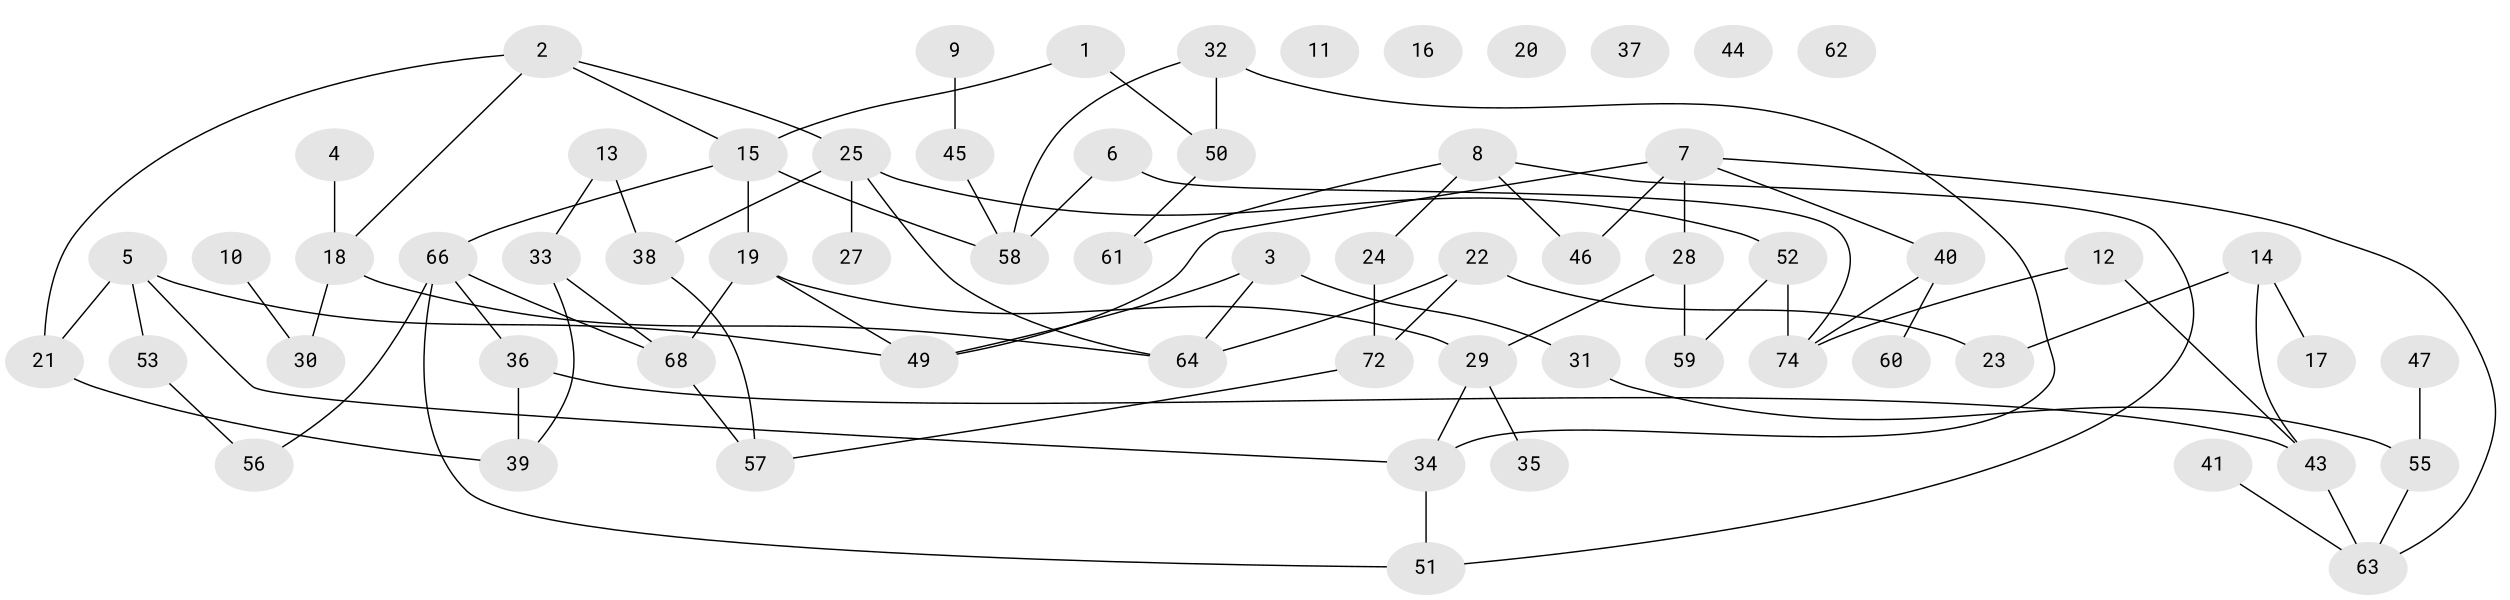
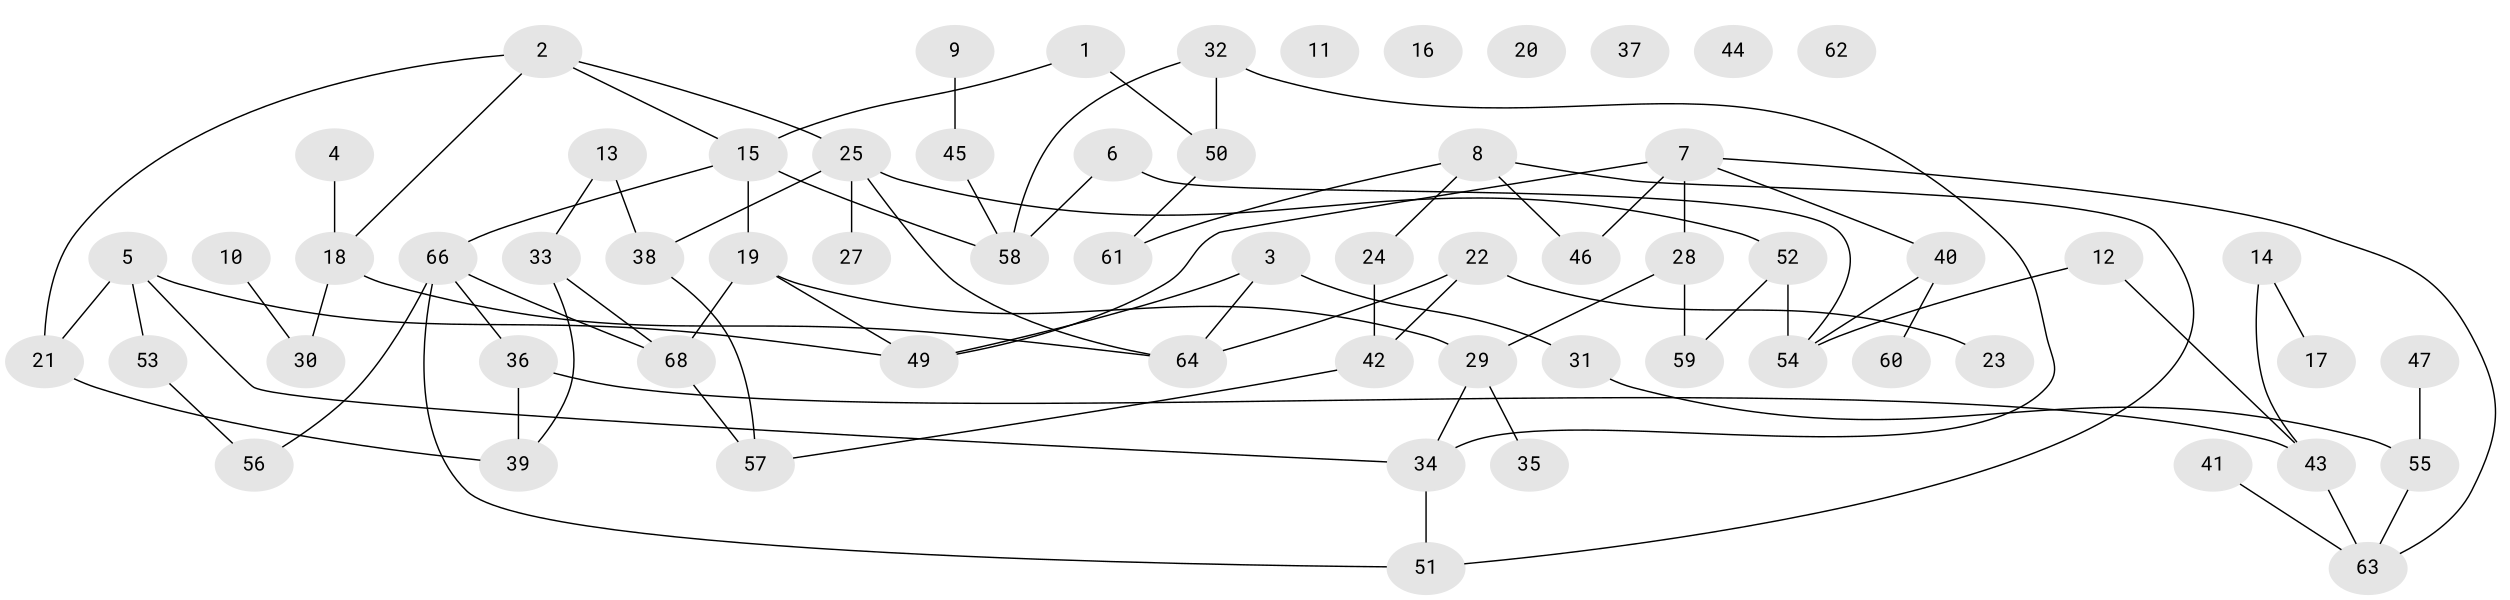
(2128, 310) -> none
(1374, 362) -> (1374, 362)
(1788, 362) -> (1788, 362)
